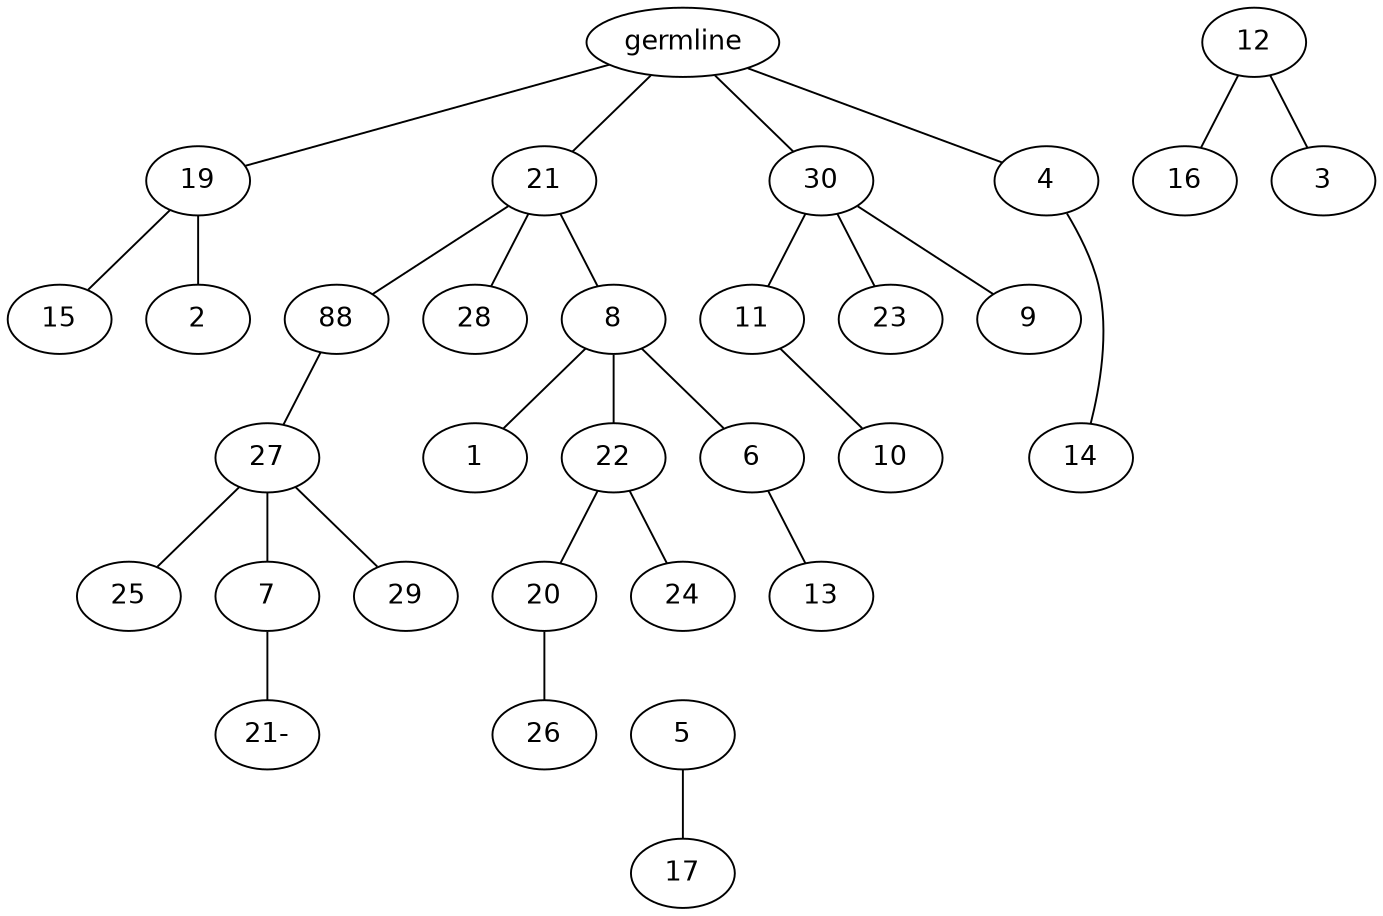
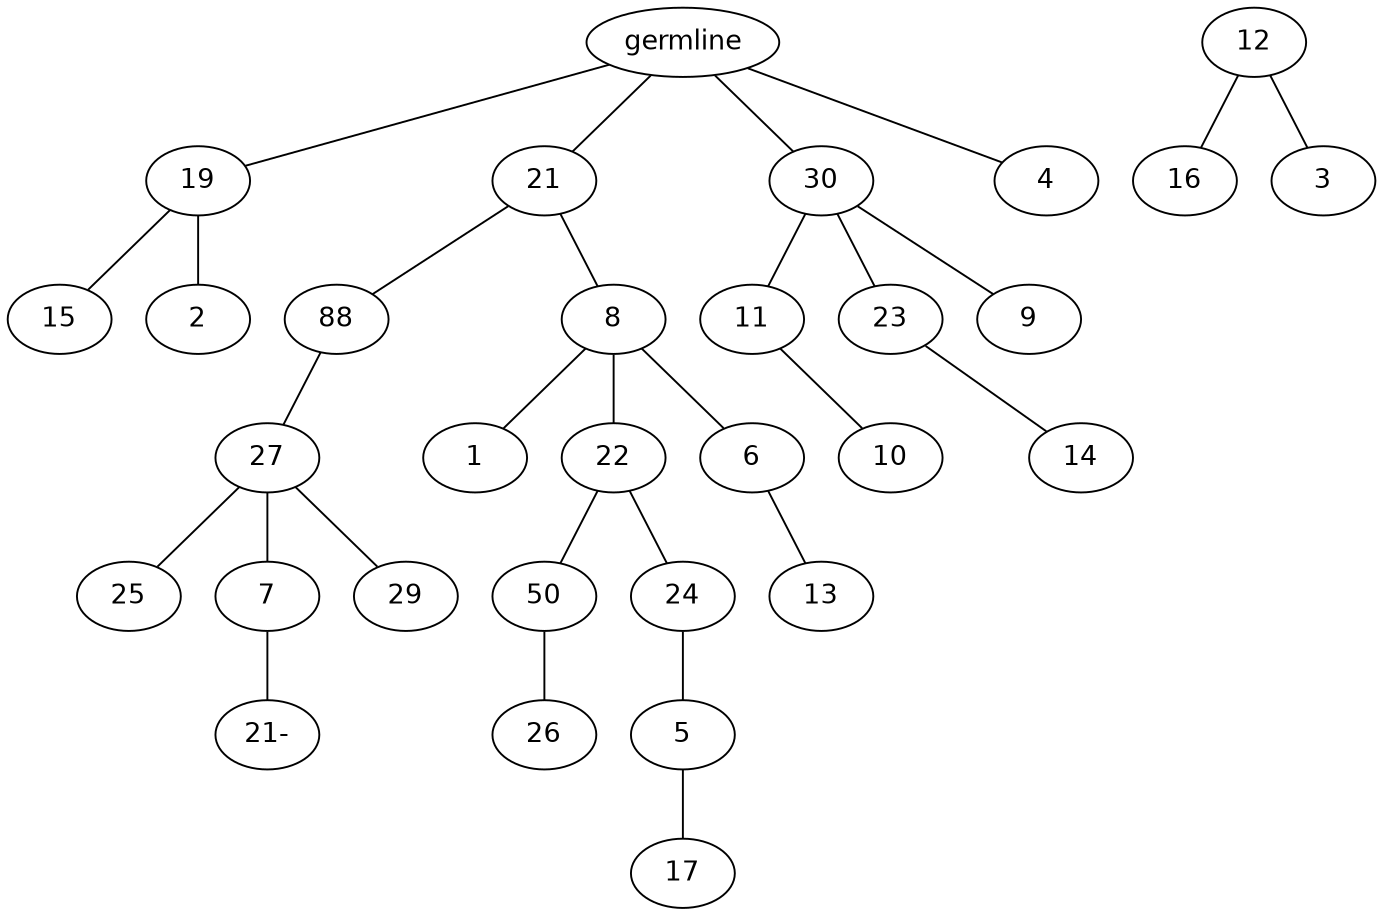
(1103, 315) -> (986, 389)
(475, 319) -> none
(544, 596) -> (544, 596)
none -> (683, 666)
